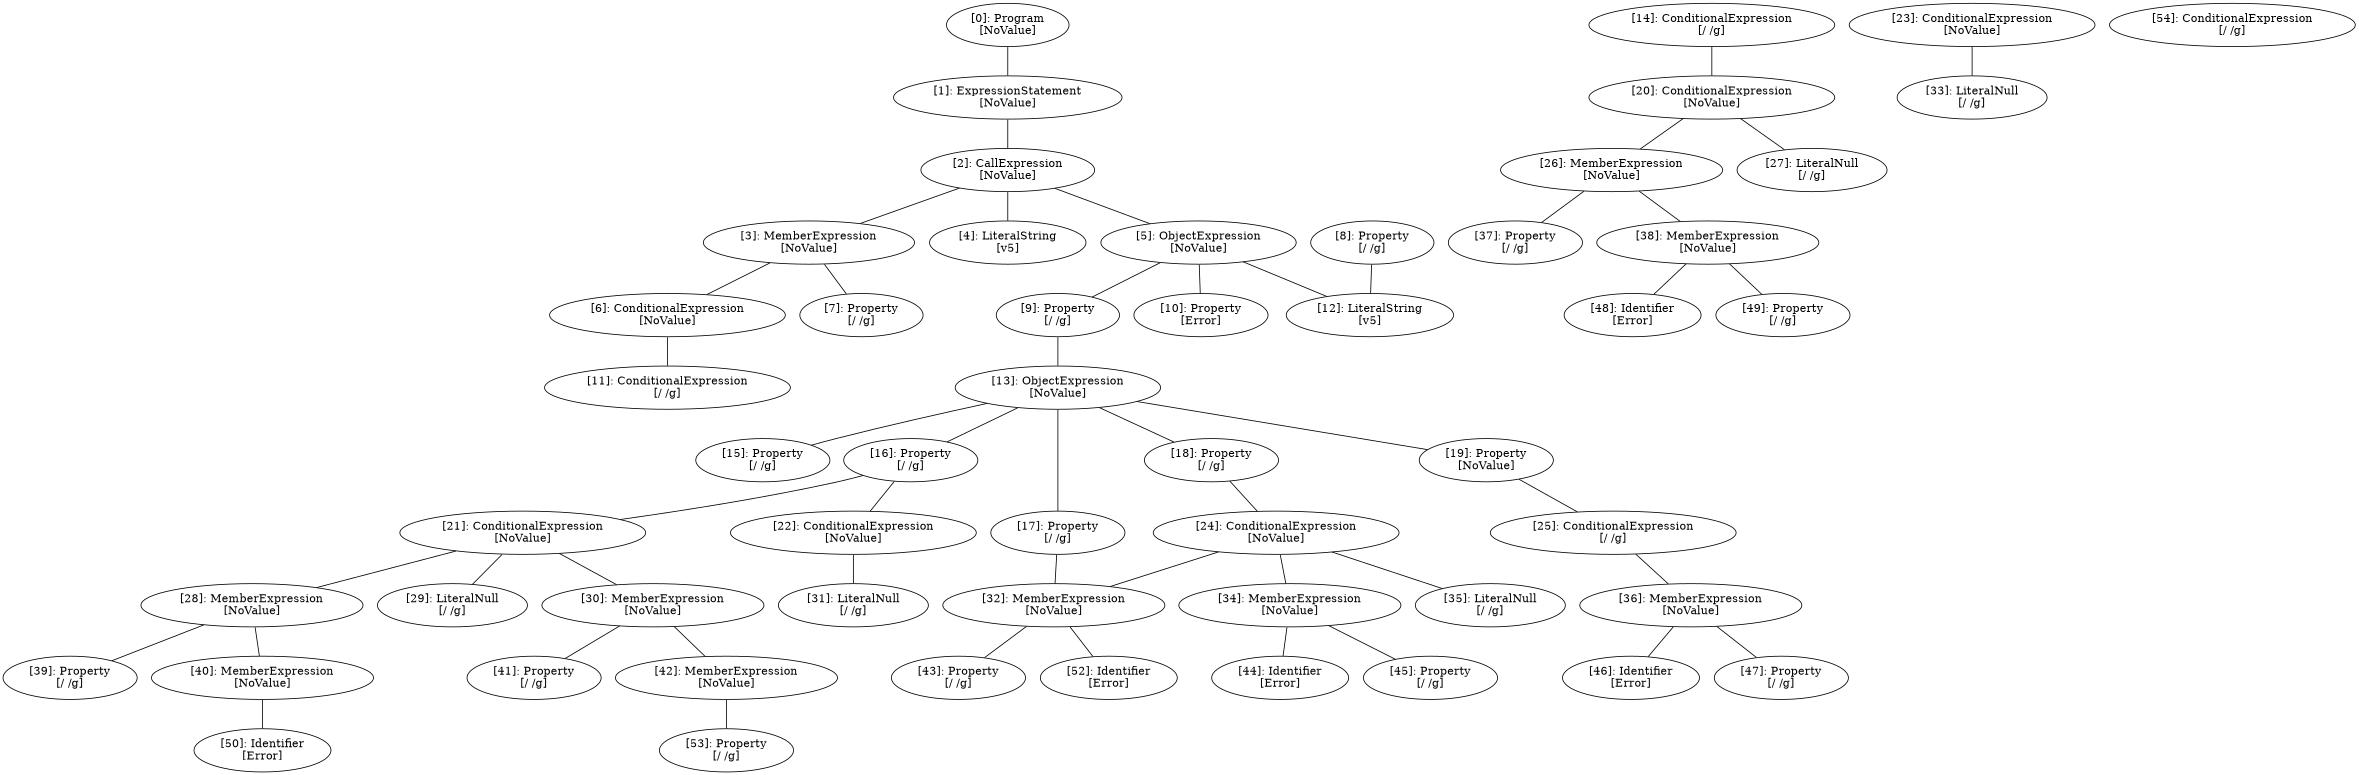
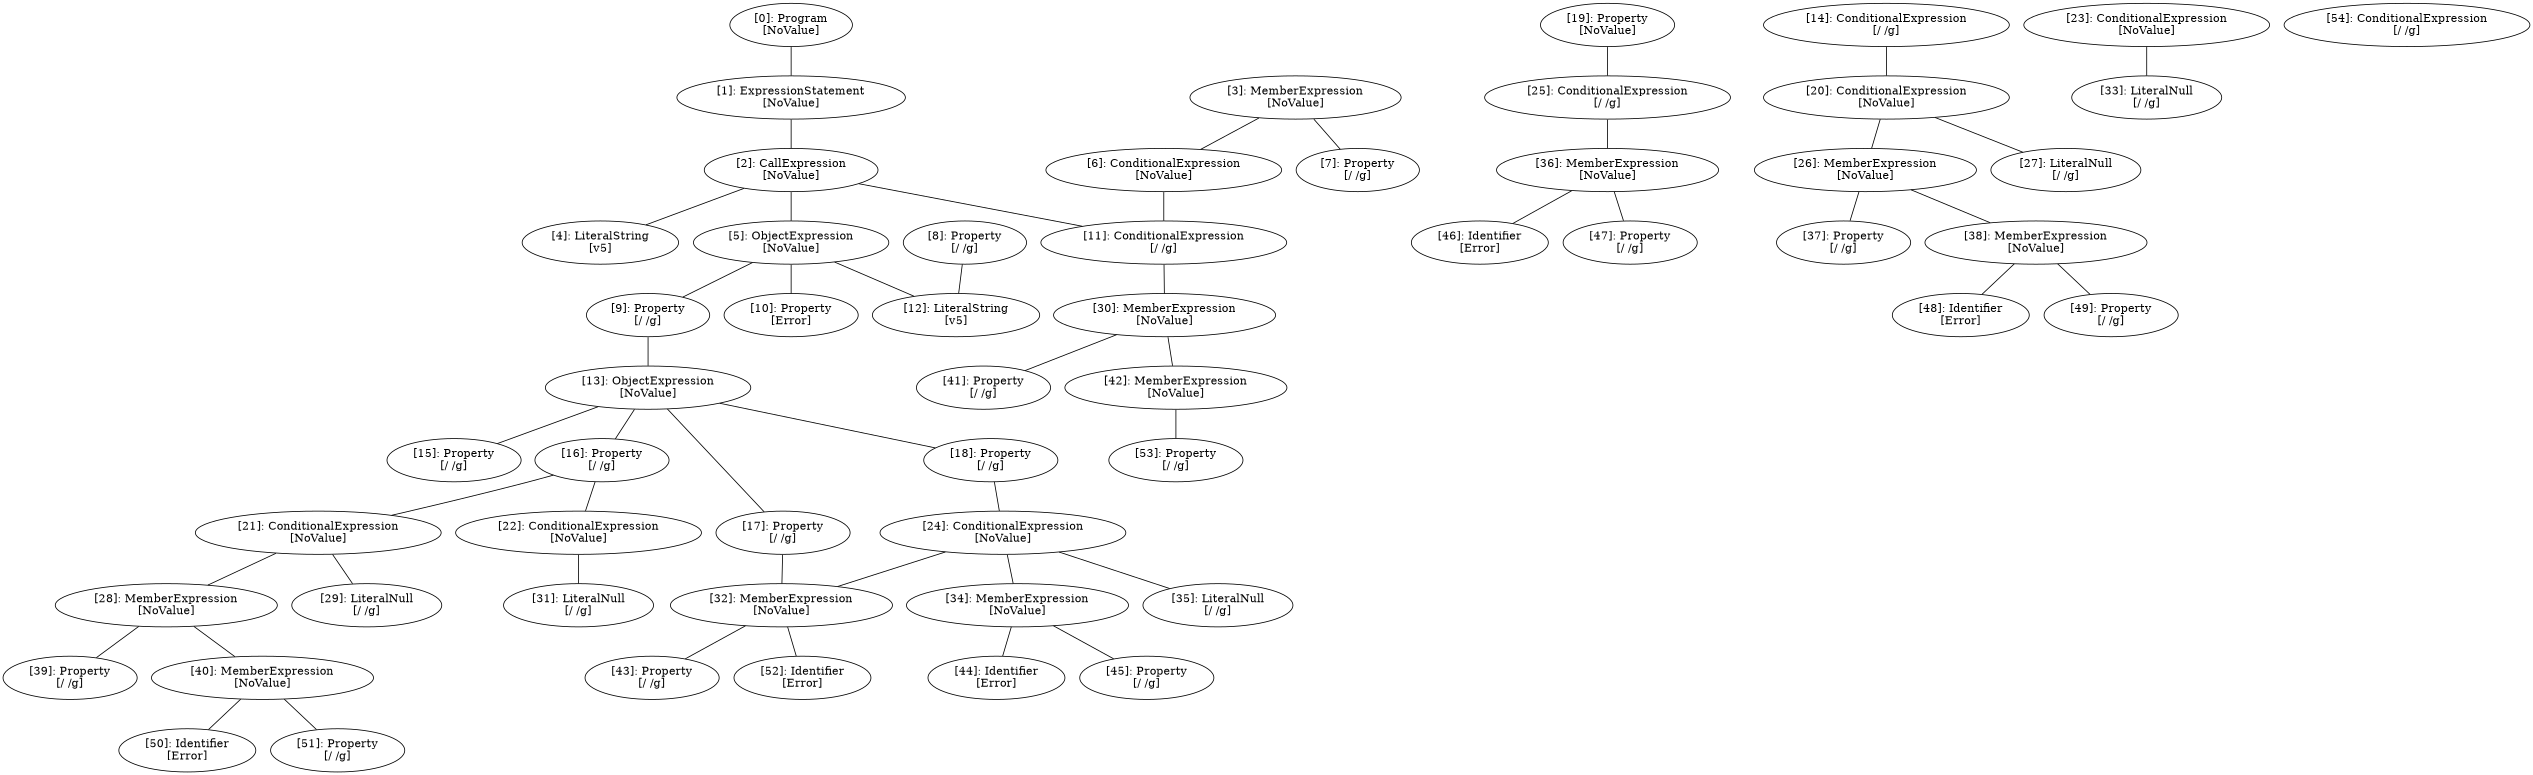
(910, 206) -> (971, 205)
(1282, 426) -> none
(588, 569) -> (1164, 279)
none -> (338, 750)
